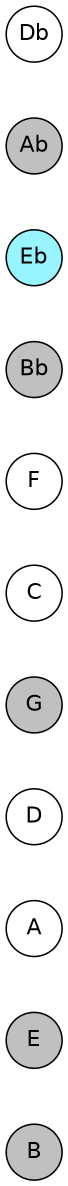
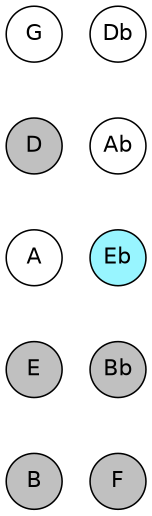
(34, 146) -> (118, 146)
(34, 481) -> (118, 481)
(34, 593) -> none
(34, 705) -> (34, 34)
(34, 817) -> (34, 146)
